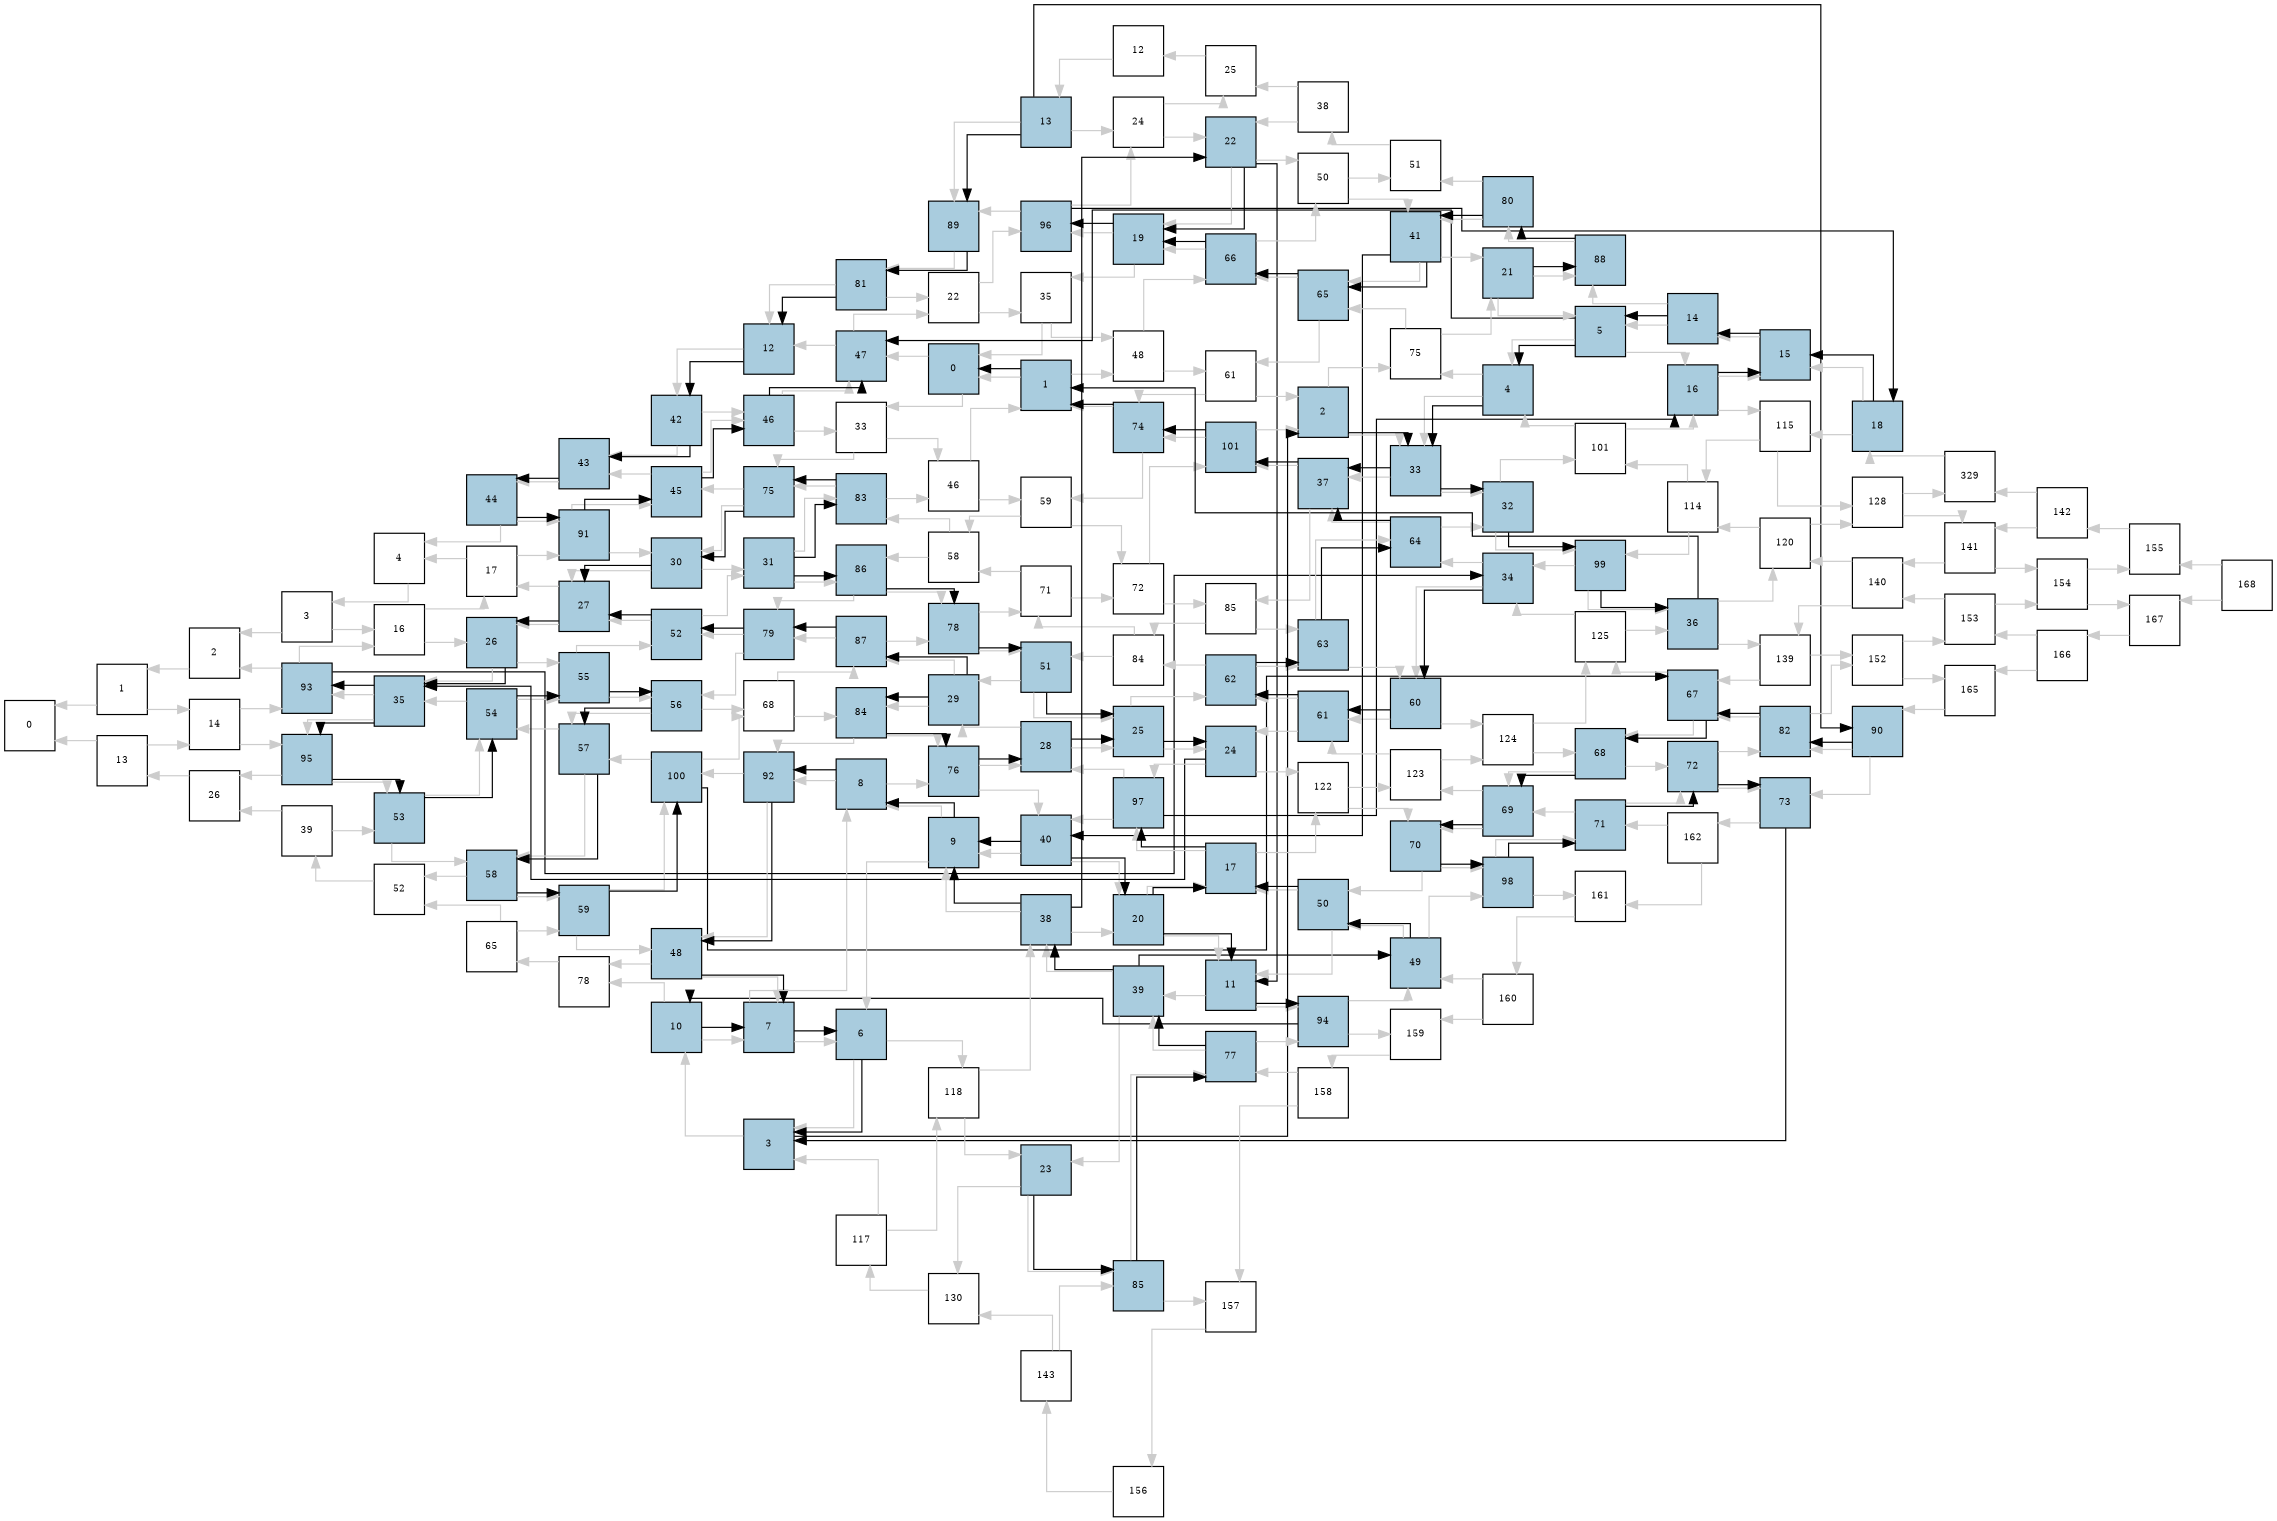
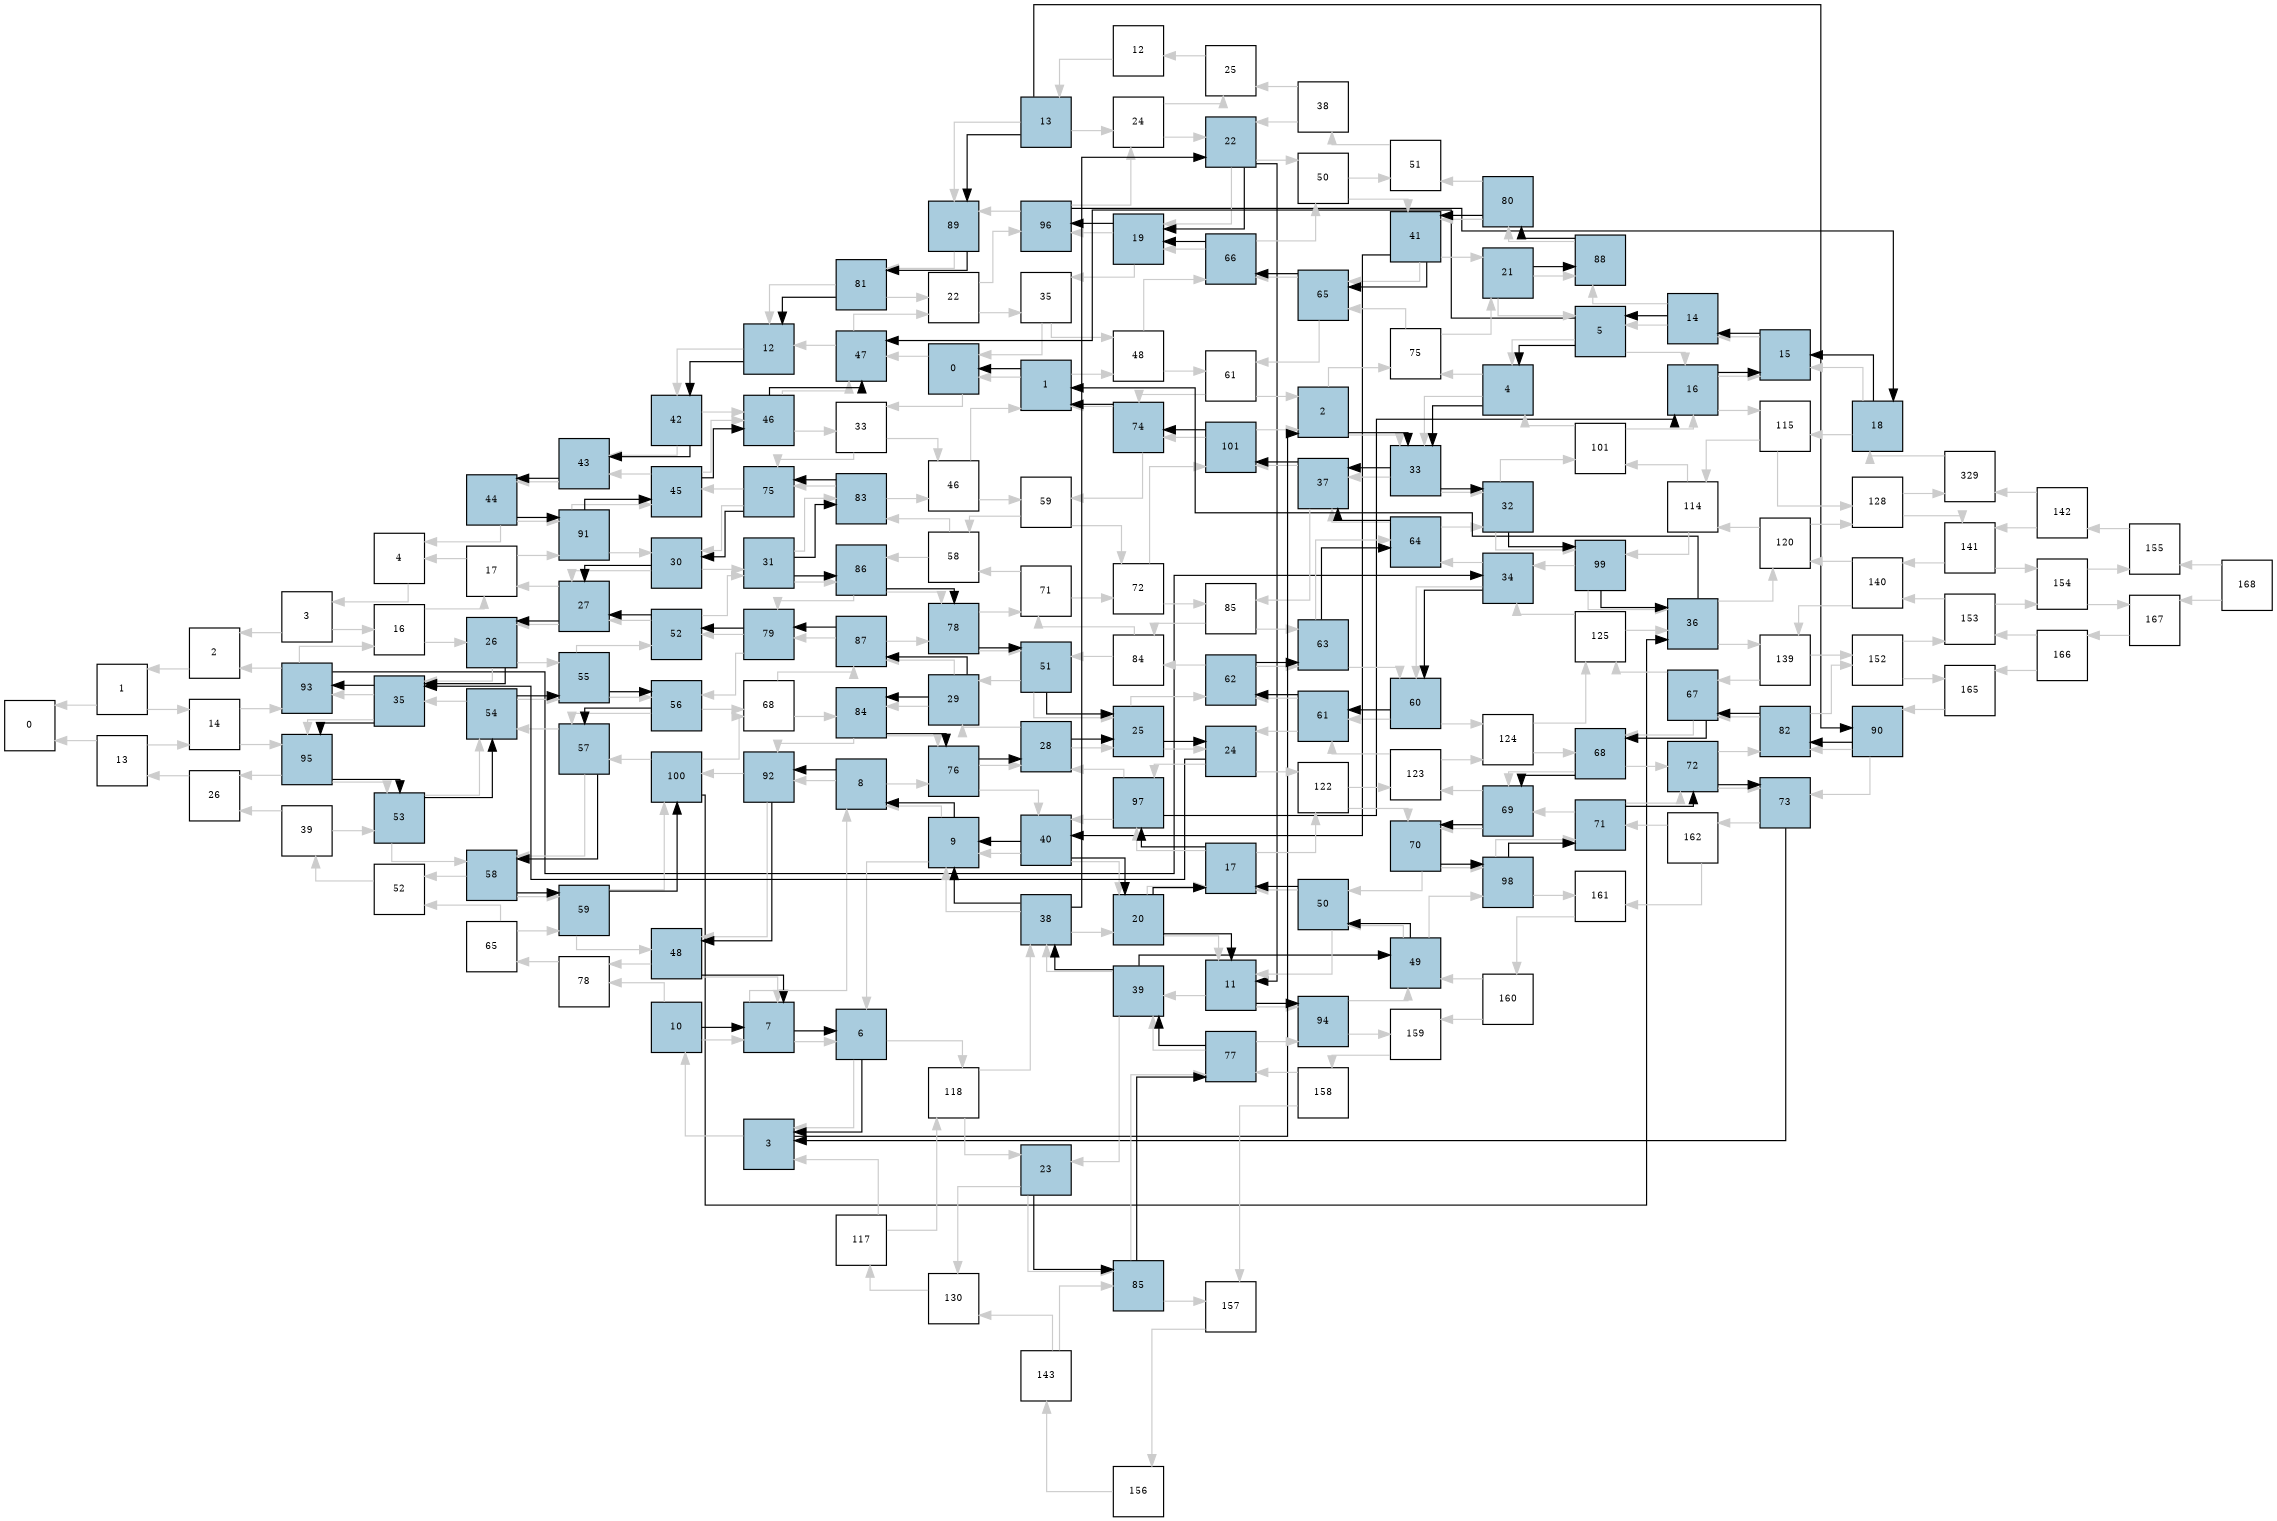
(1267, 947) -> (1257, 1205)
(1007, 998) -> none
